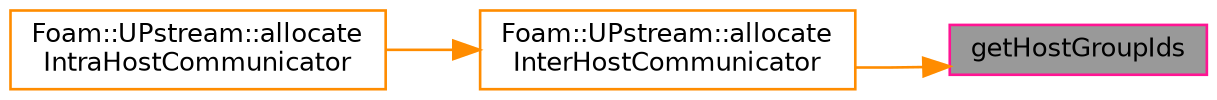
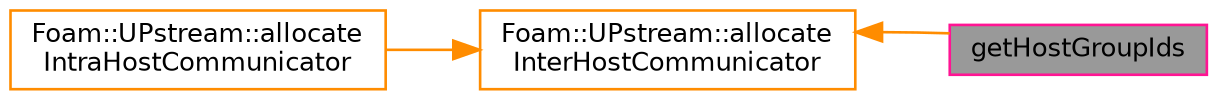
(890, 68) -> (916, 33)
